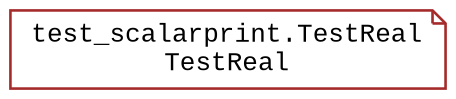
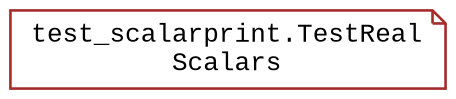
(228, 50) -> (228, 50)
